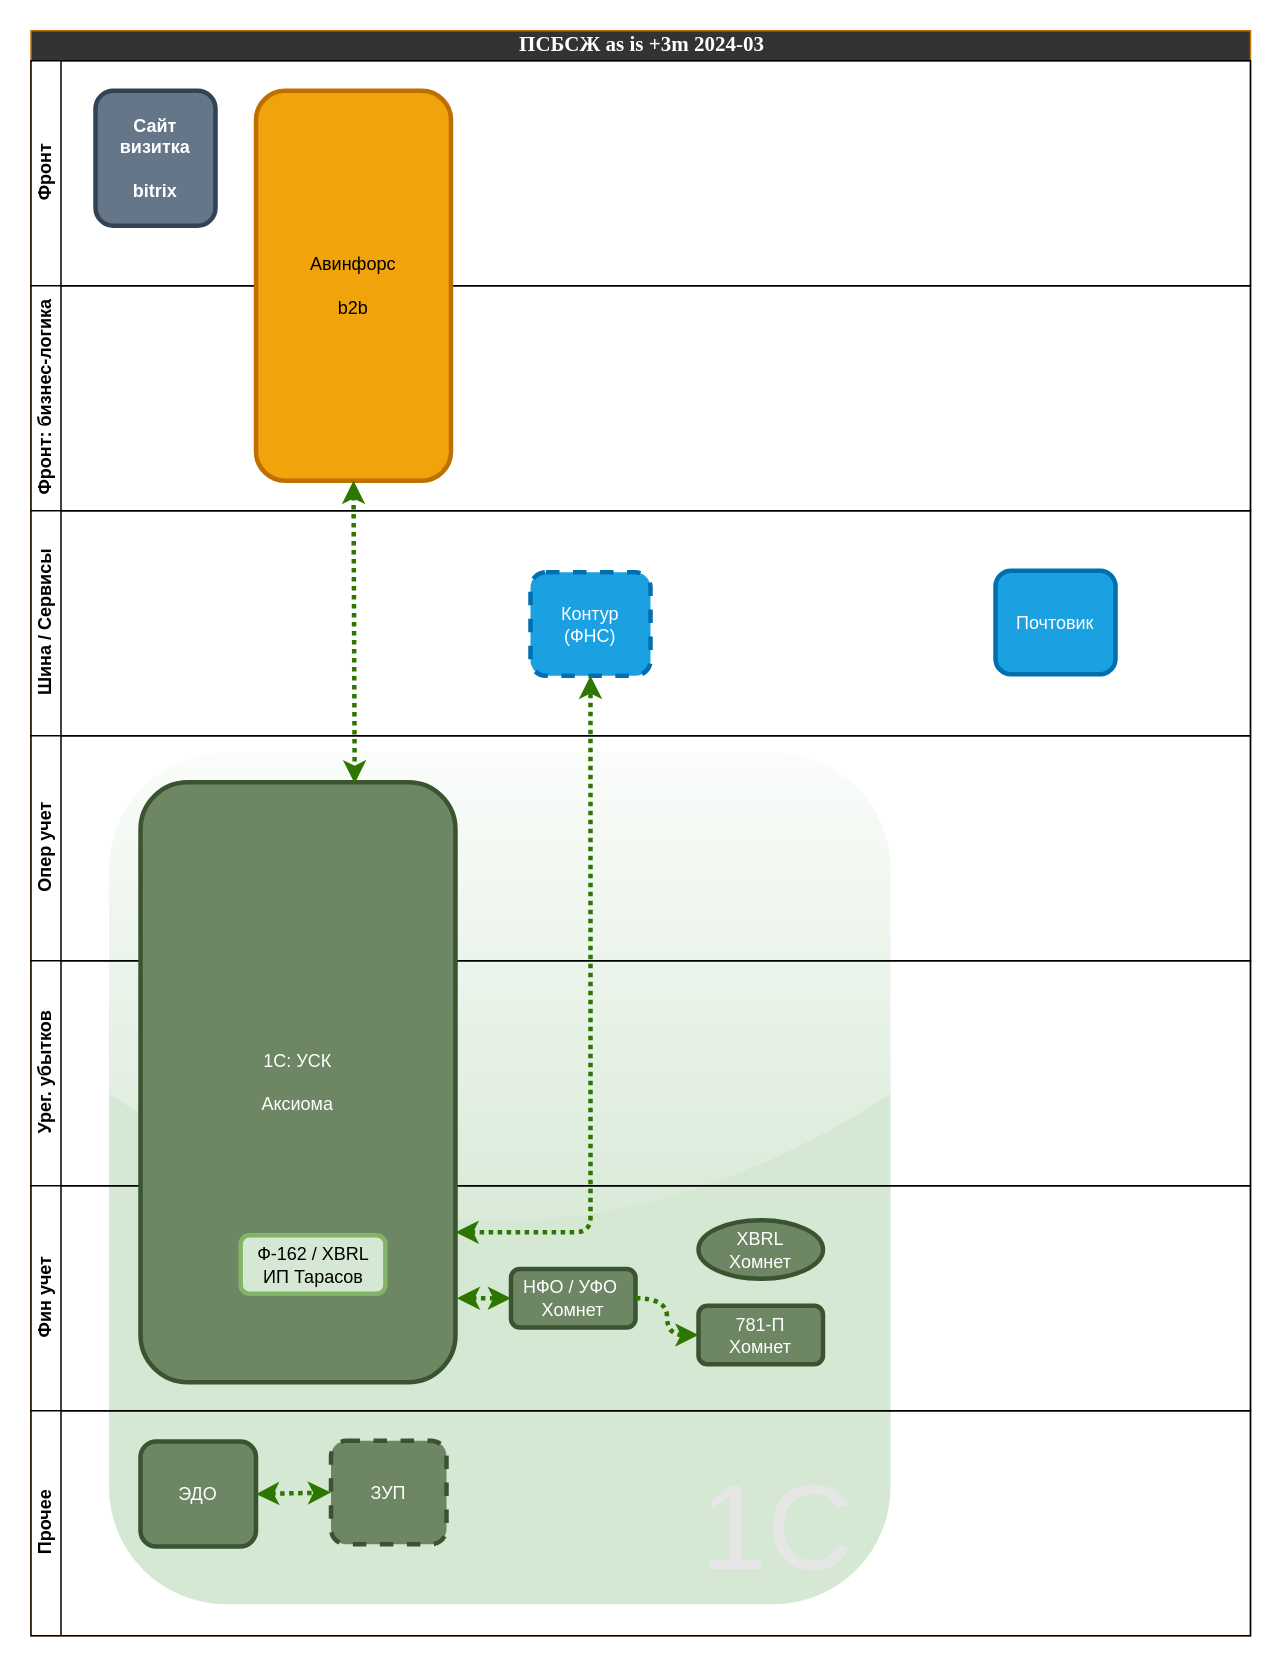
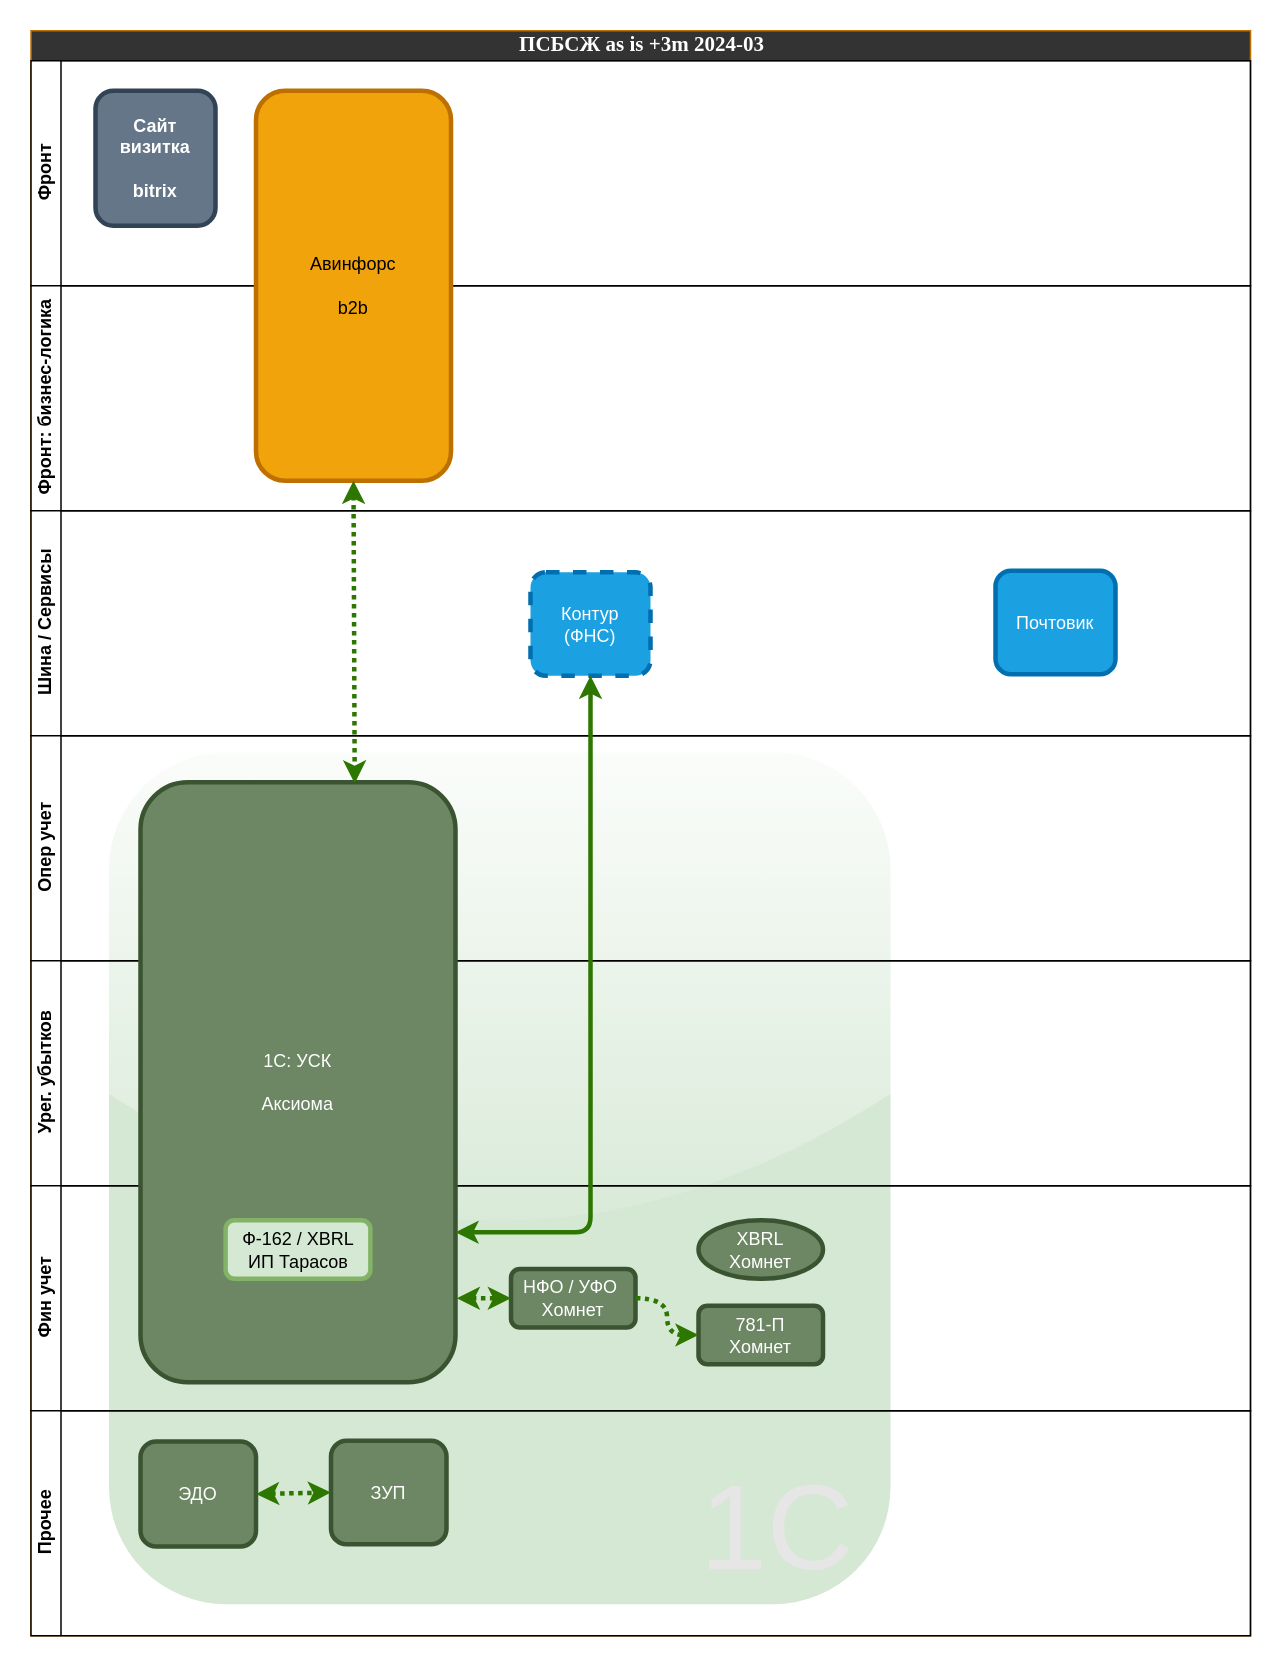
(590, 1017) -> (590, 1017)
(313, 1265) -> (298, 1250)
(389, 1493) -> (389, 1493)
